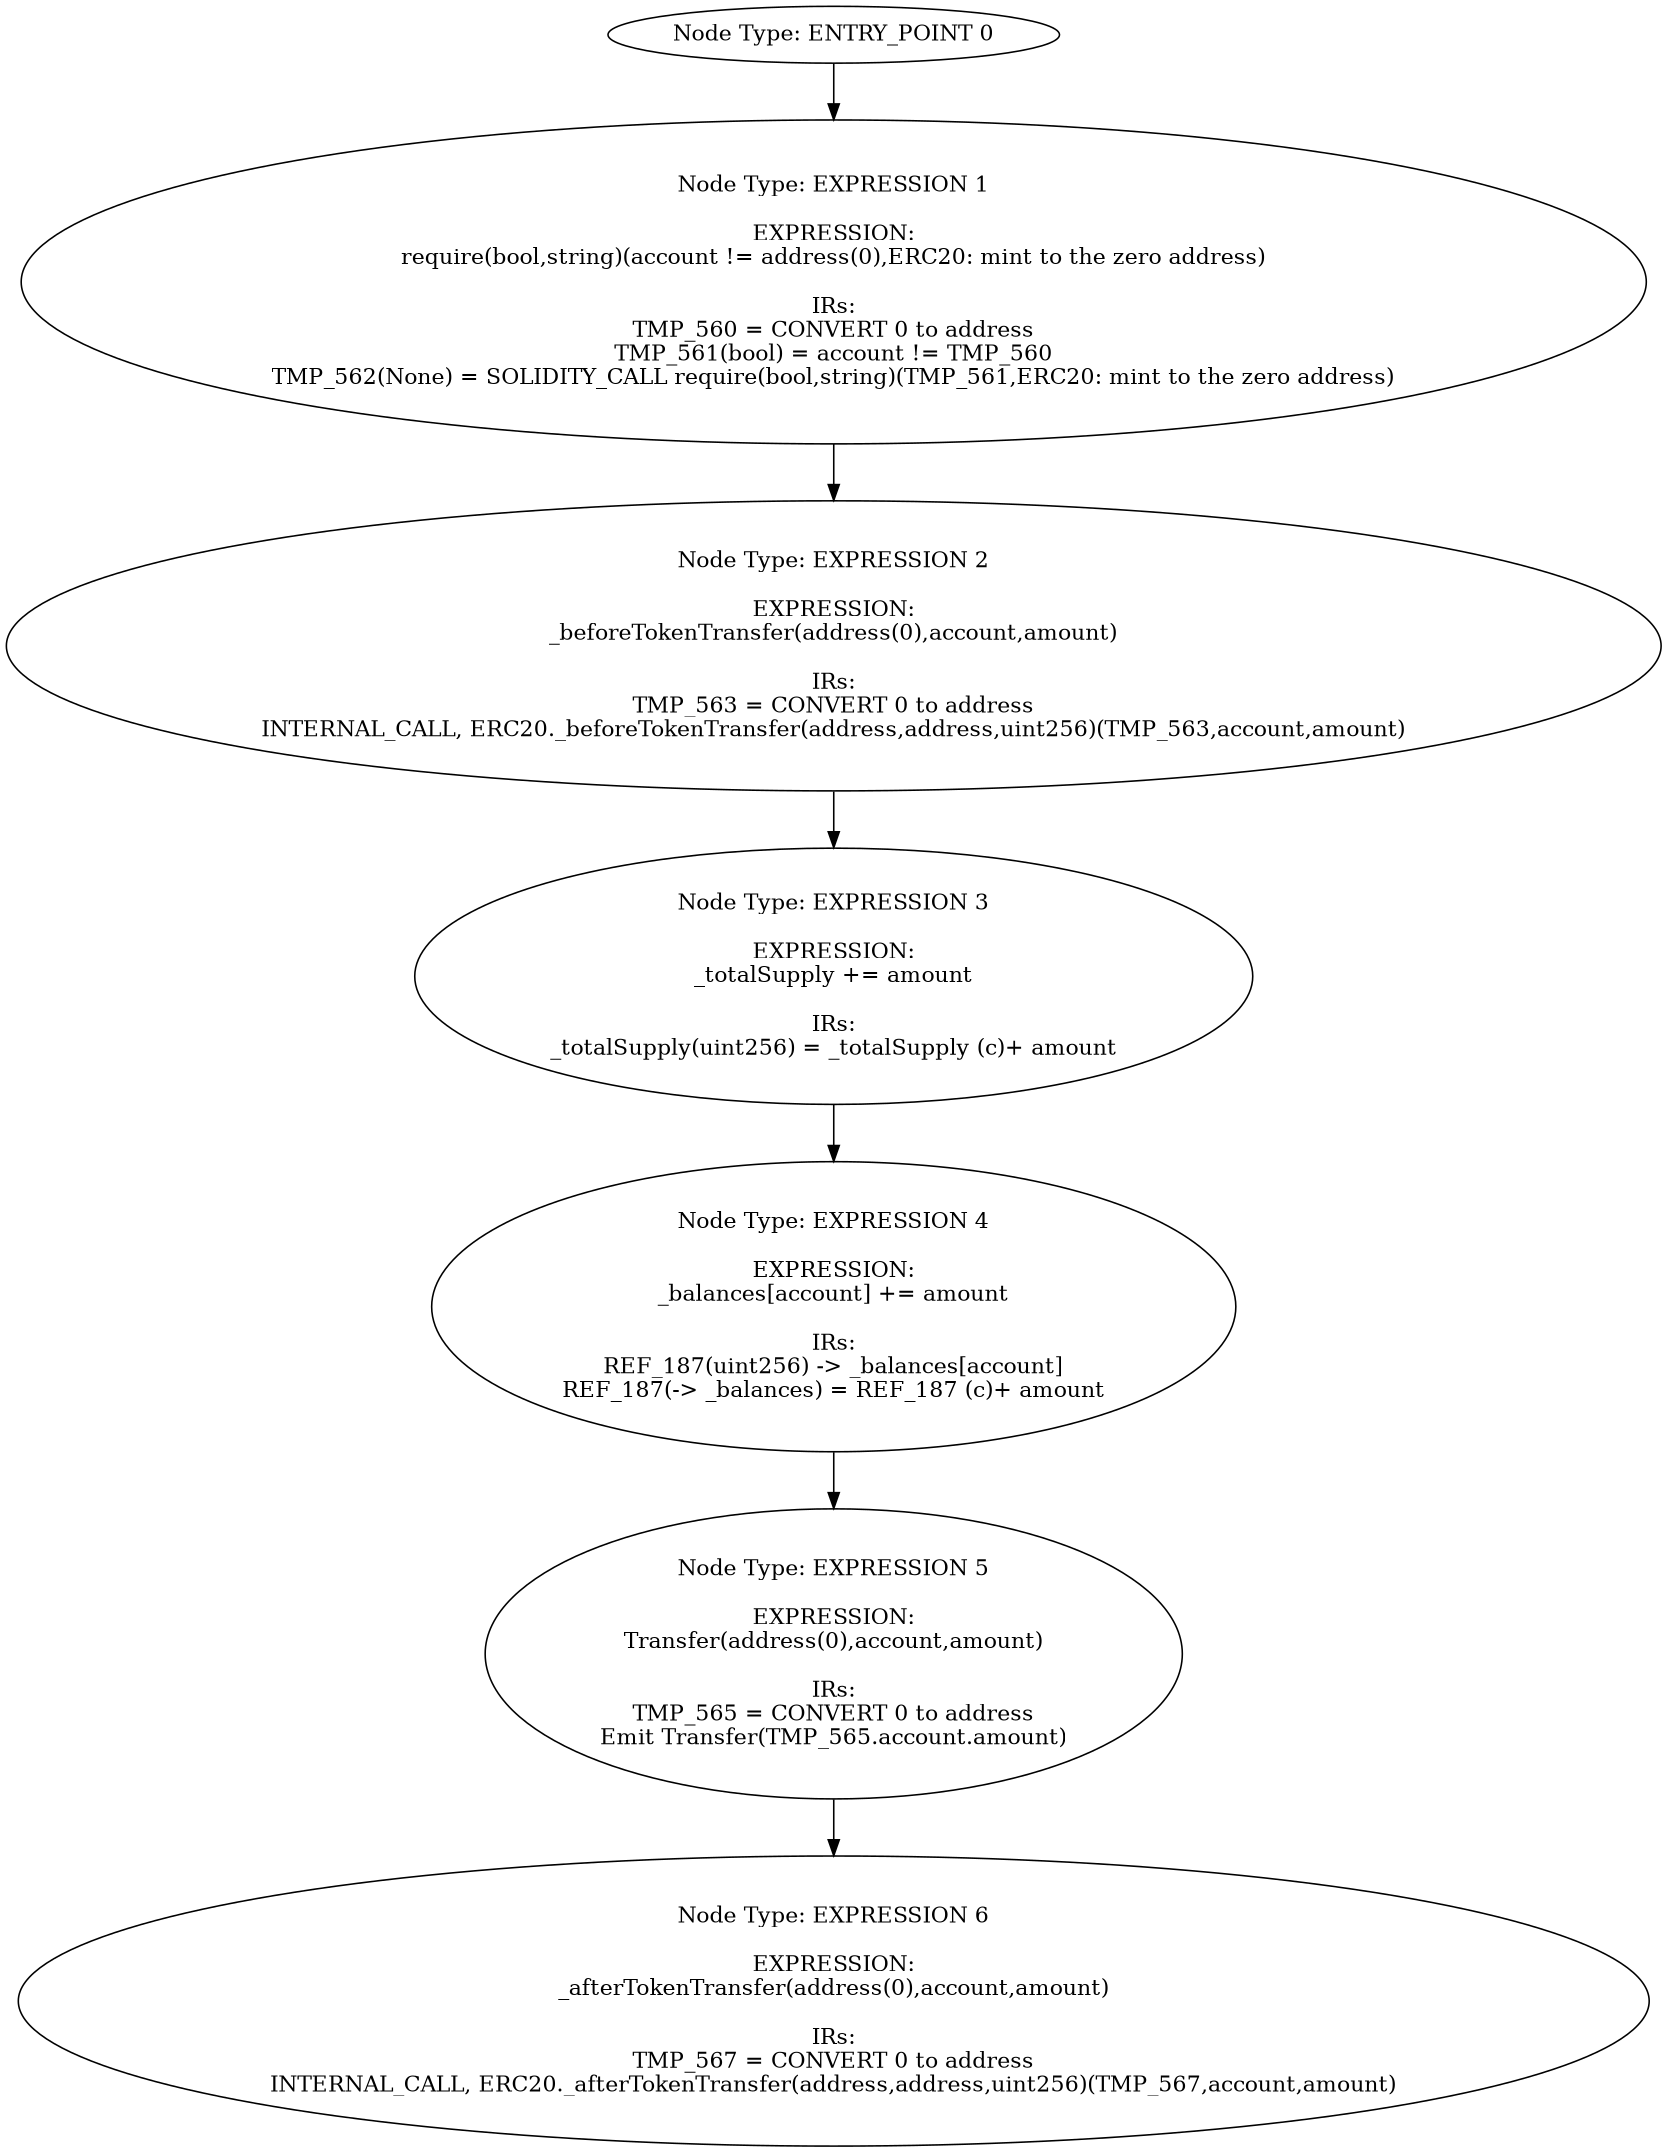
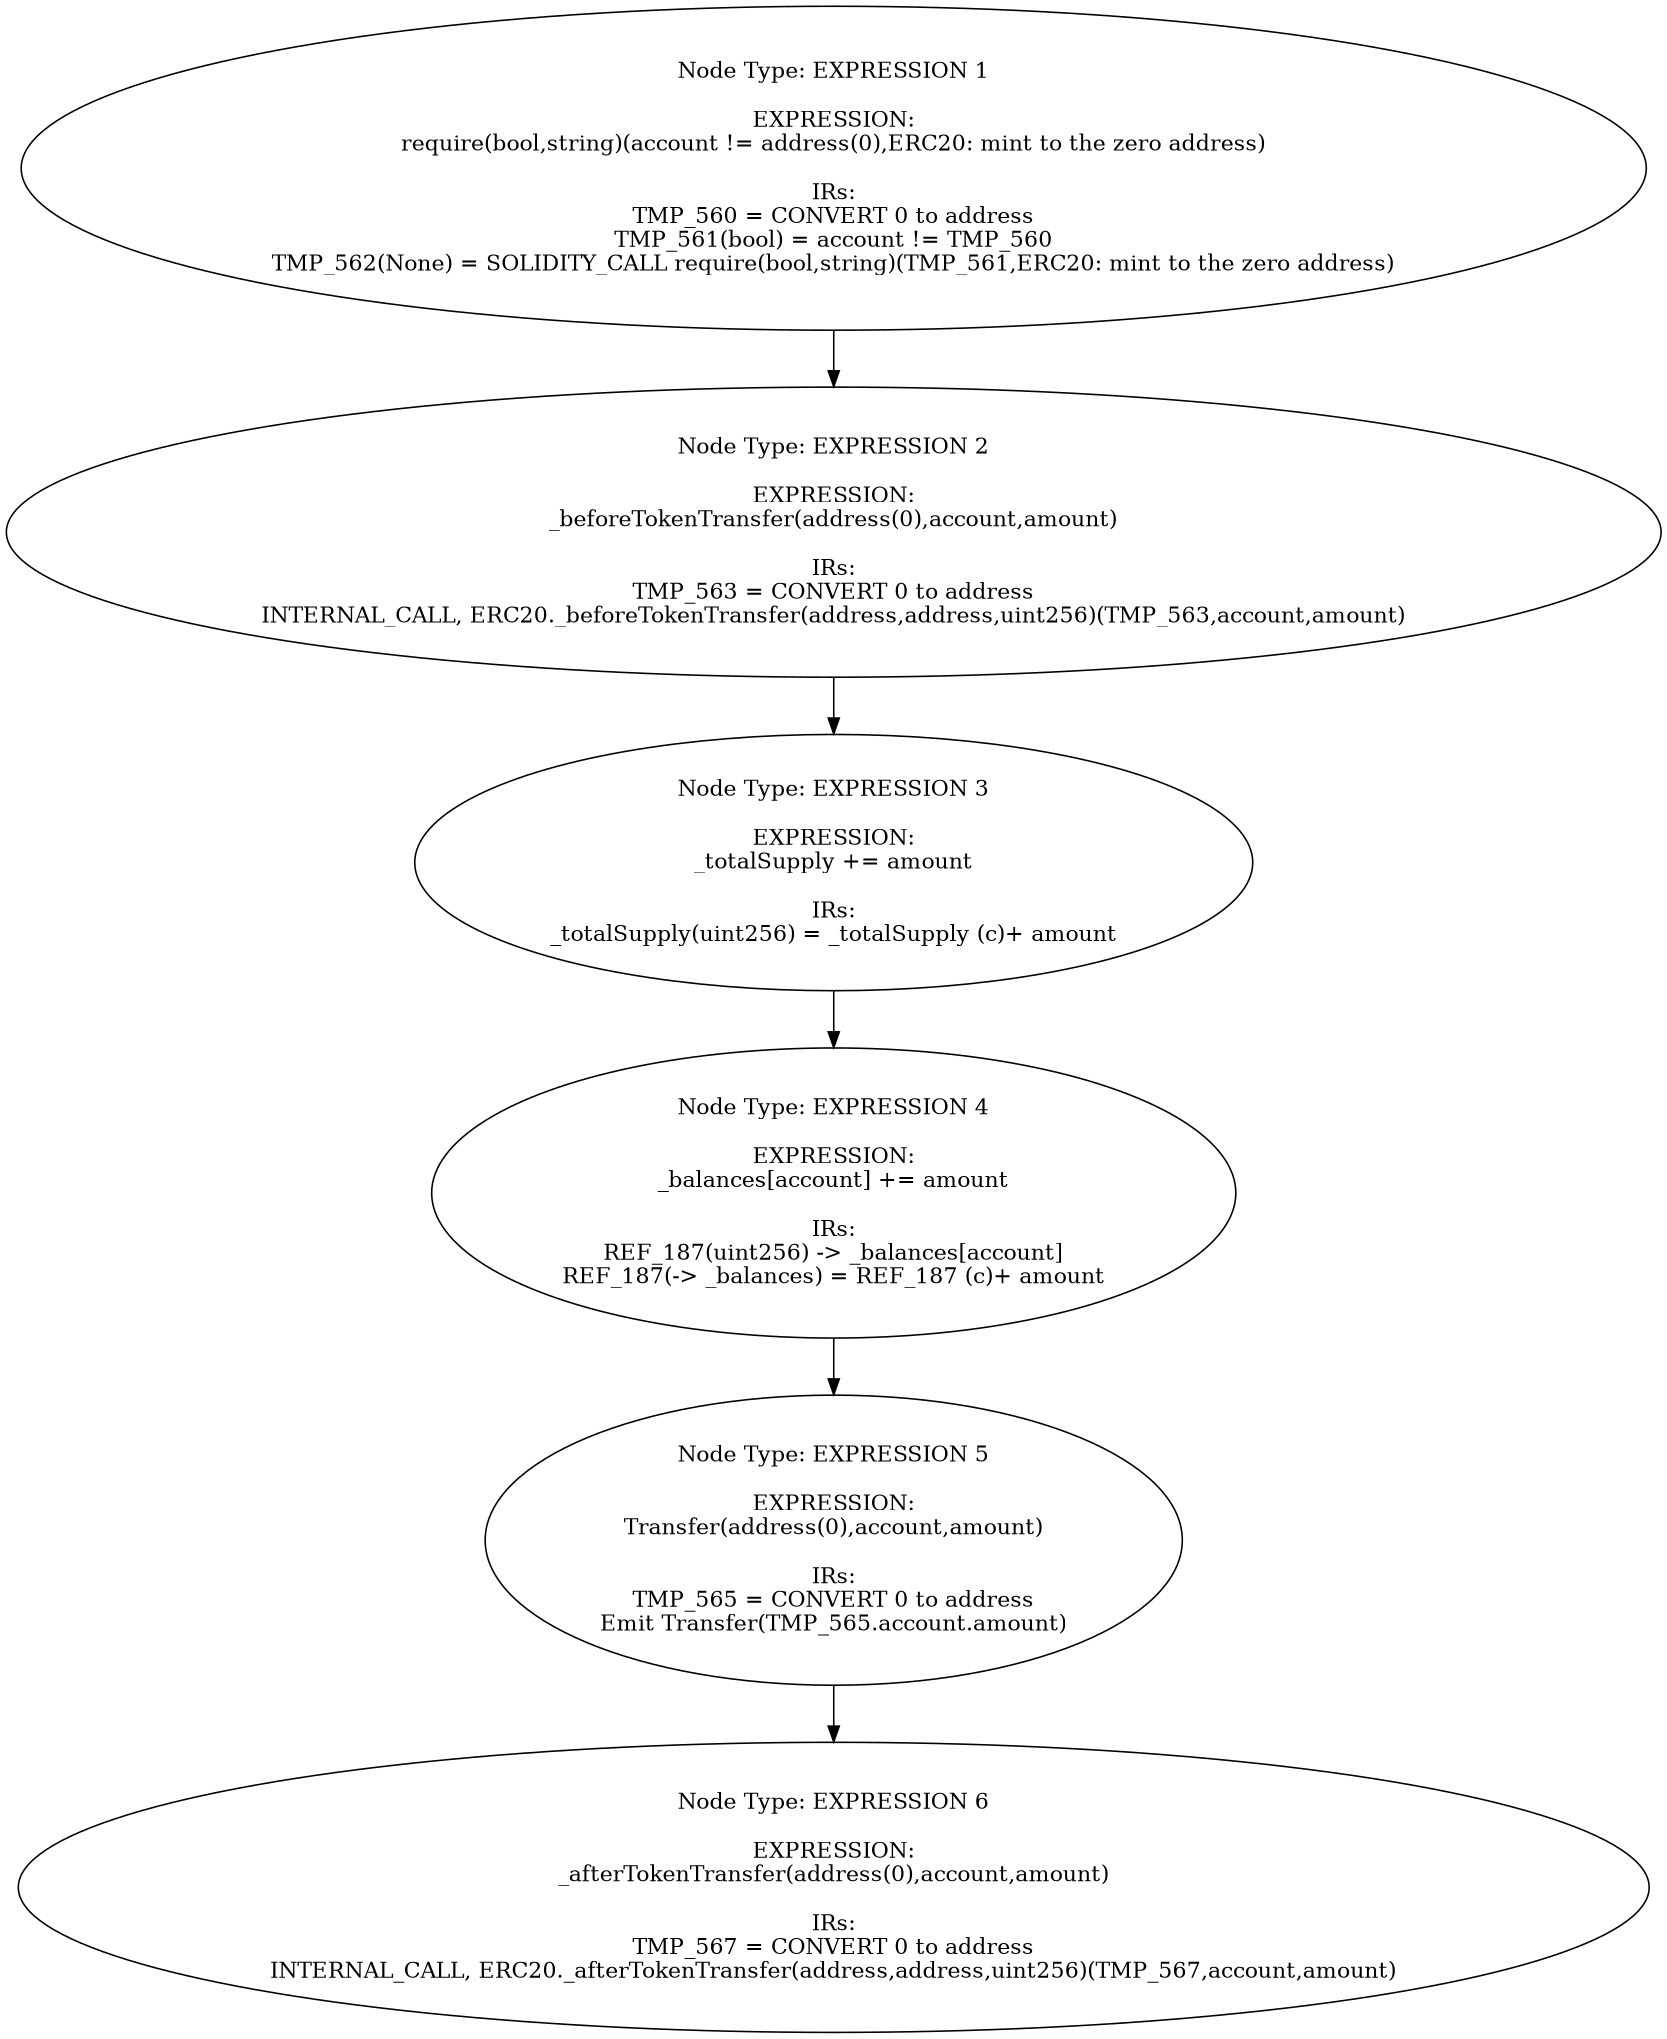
(834, 35) -> none
